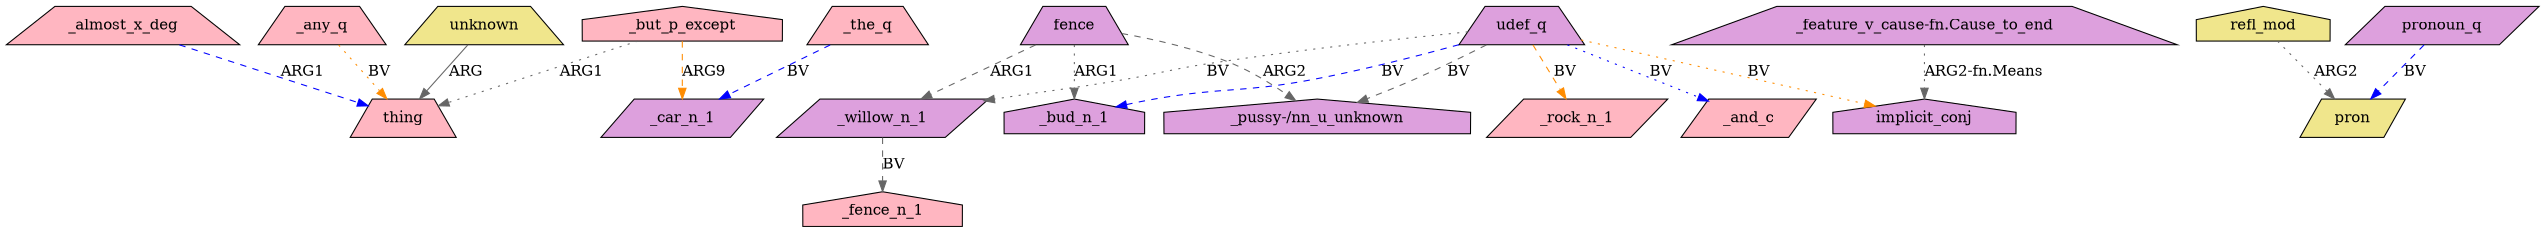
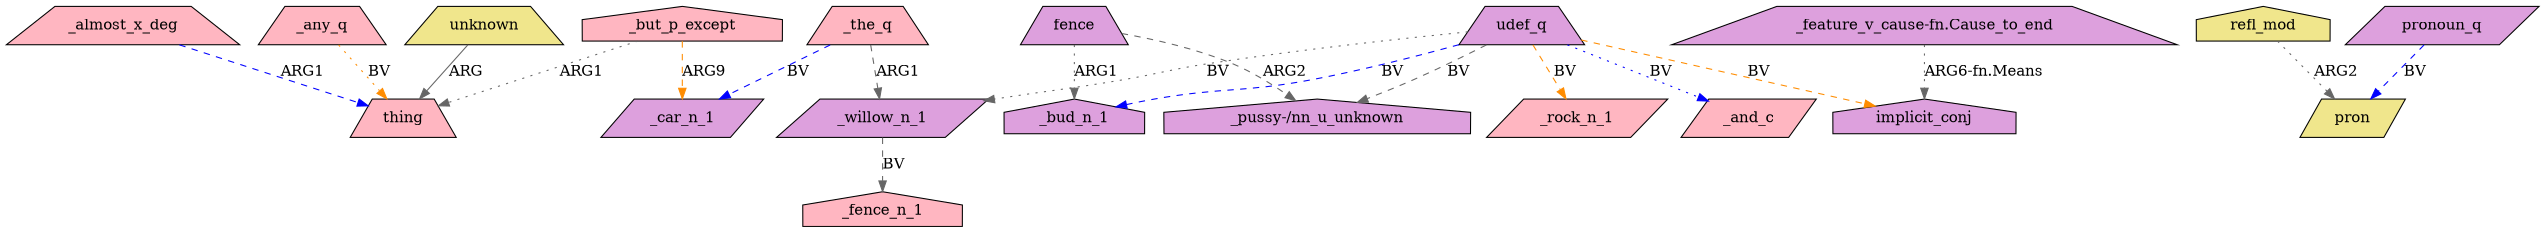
(983, 70) -> (874, 67)
(1723, 72) -> (1723, 72)
(1984, 72) -> (1984, 72)
